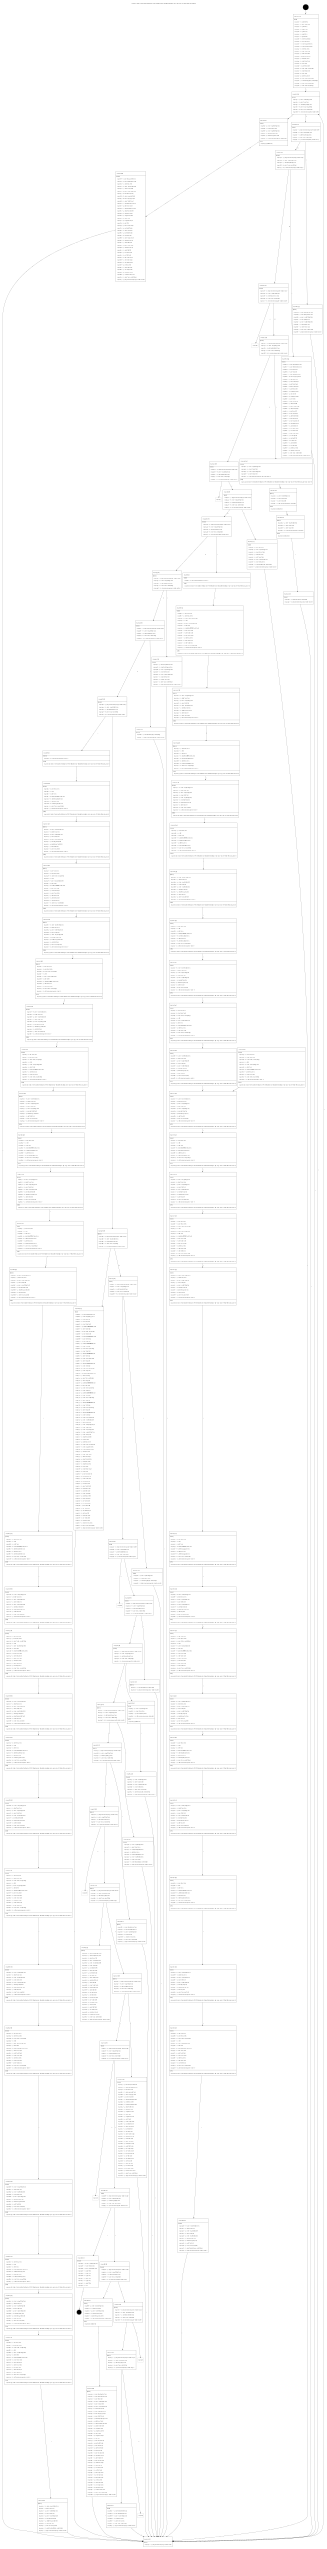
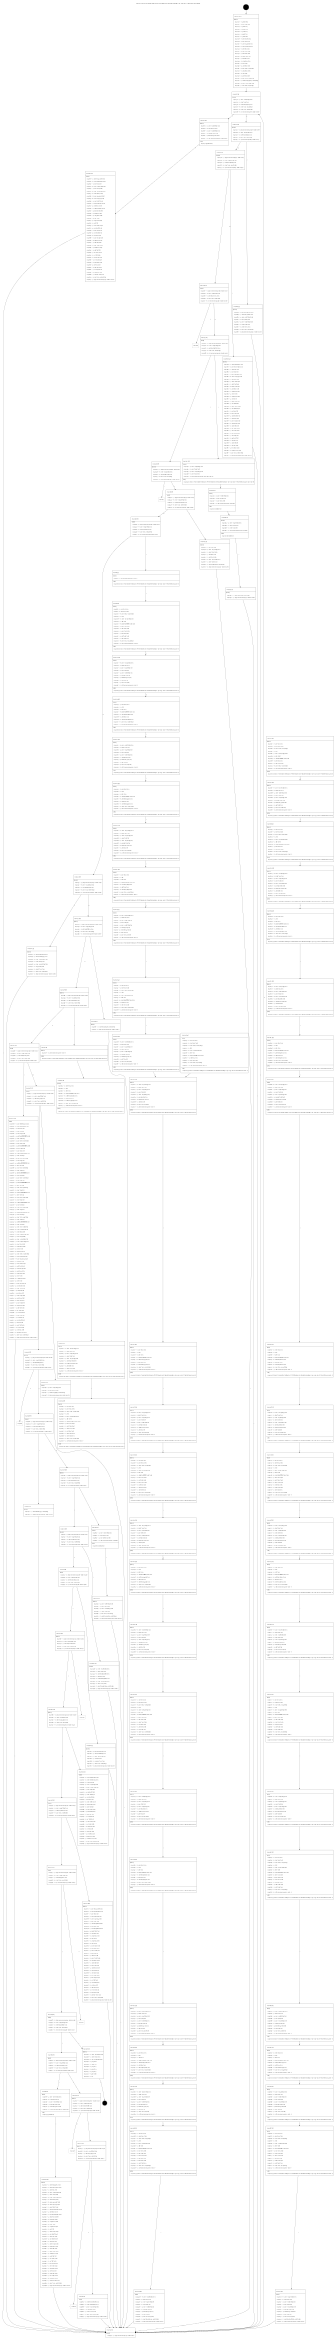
(76, 936) -> none
